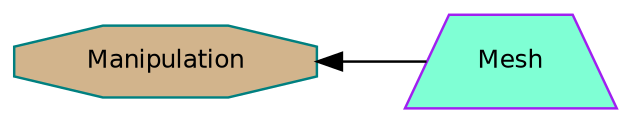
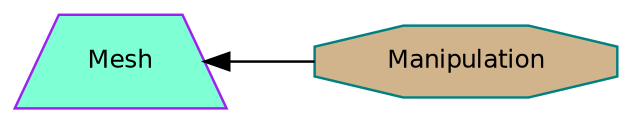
(384, 62) -> (272, 62)
